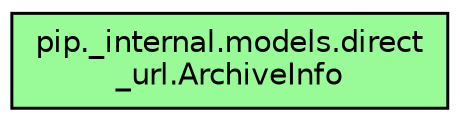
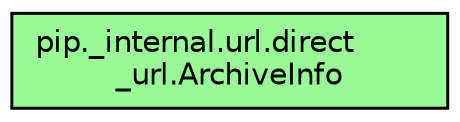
(230, 61) -> (230, 61)
